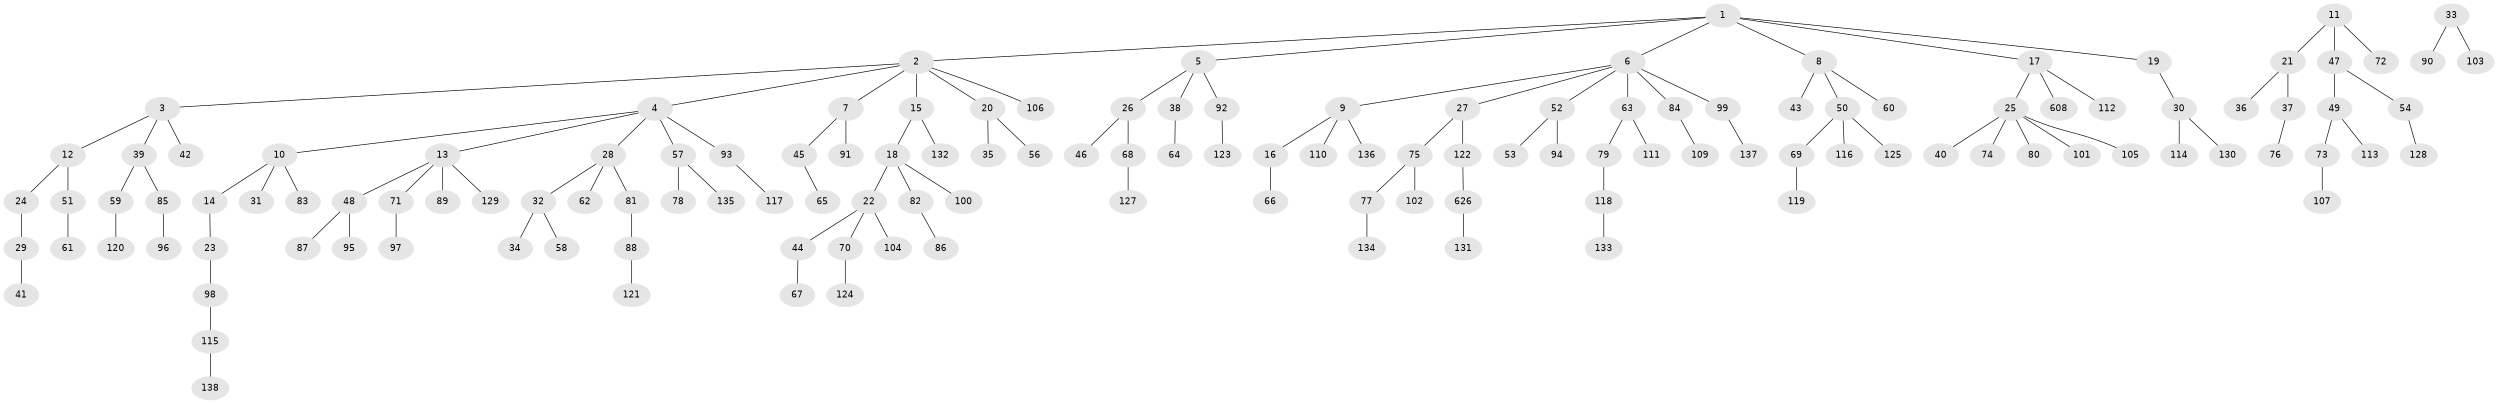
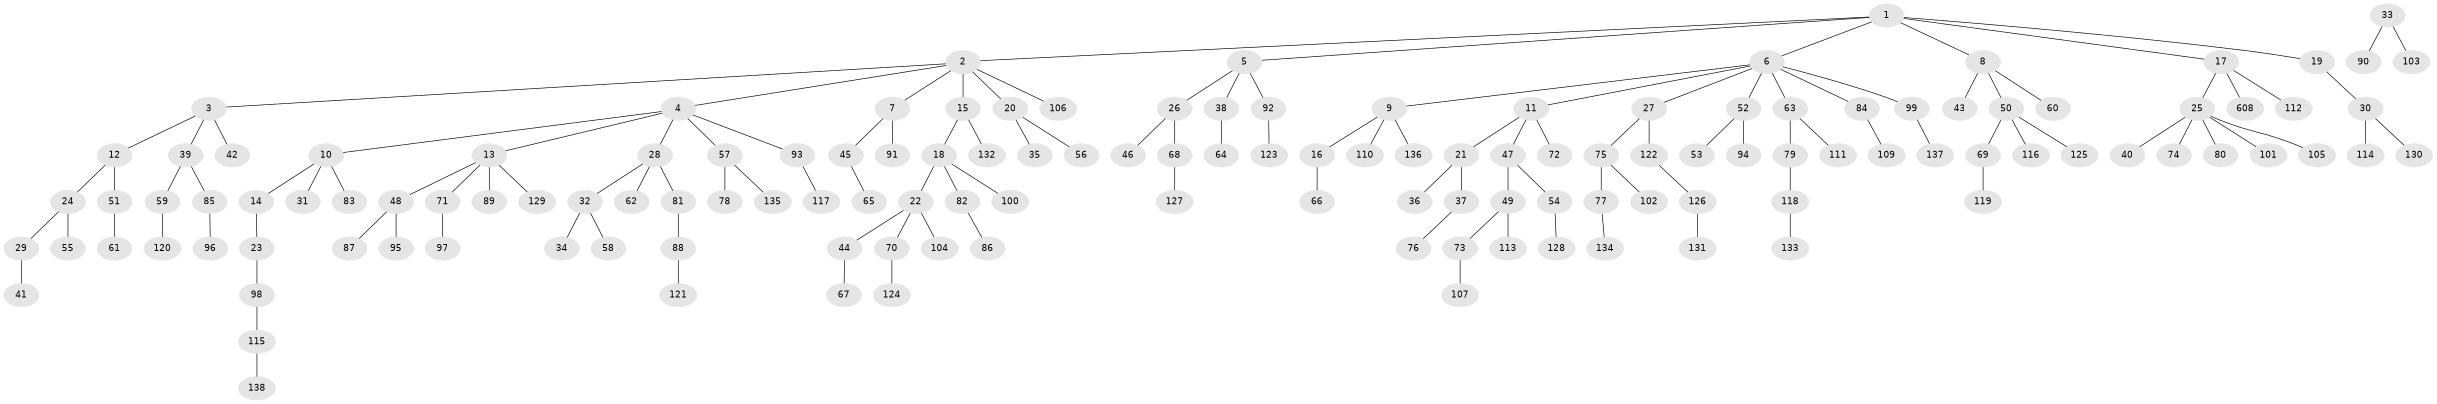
none -> (1649, 85)
(1463, 202) -> (1698, 202)
none -> (68, 249)
